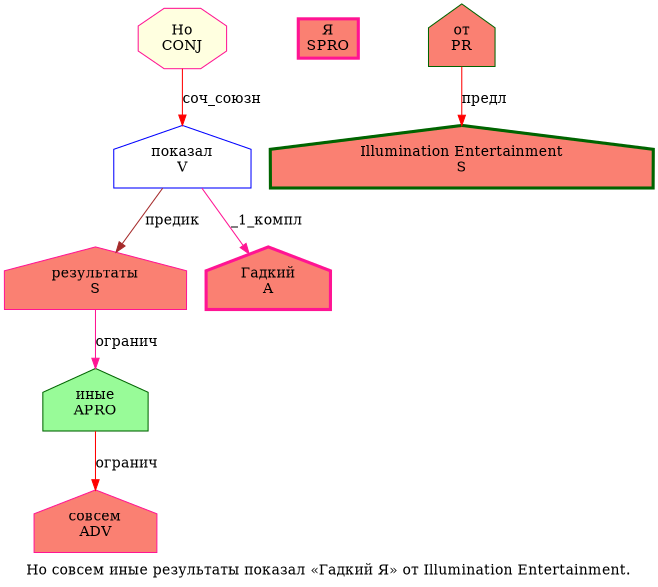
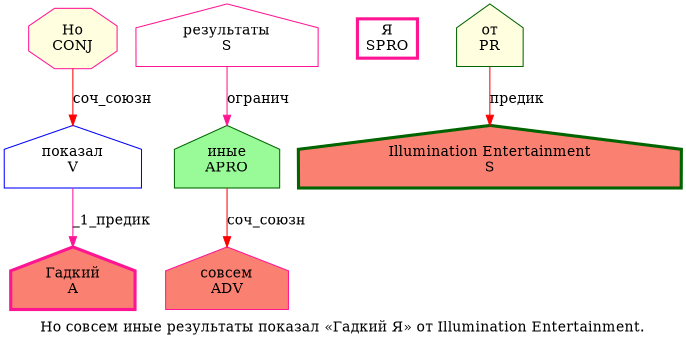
(328, 39) -> (387, 39)
(462, 39) -> (490, 39)
(485, 99) -> (517, 99)
(142, 216) -> none
(267, 221) -> (112, 221)
(95, 282) -> (227, 39)
(127, 464) -> (266, 221)
